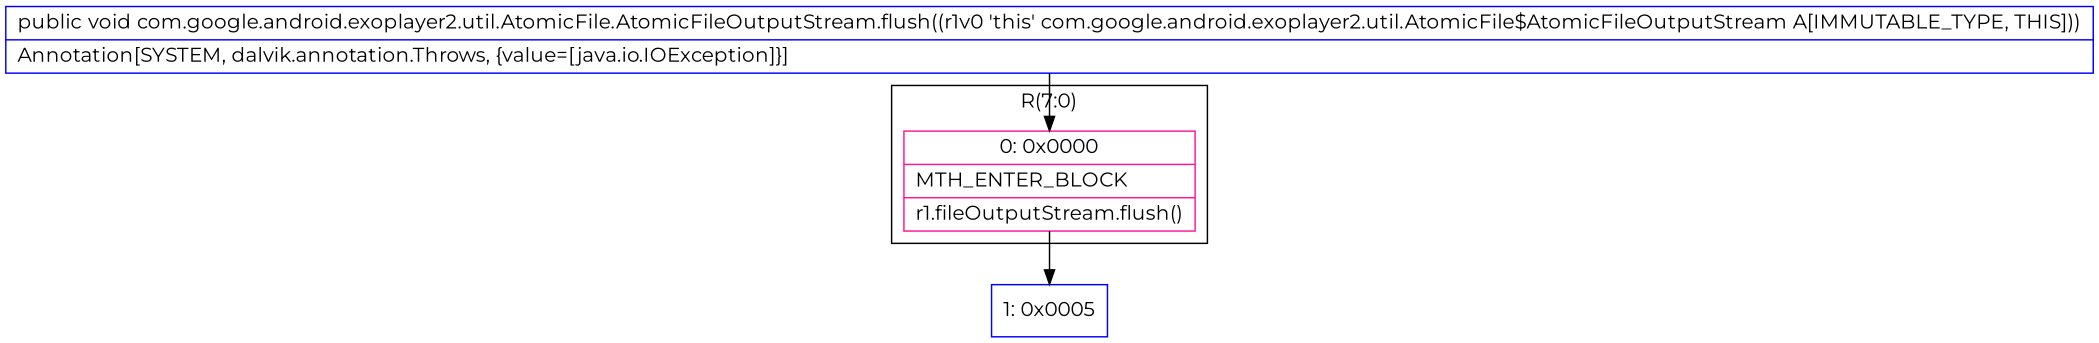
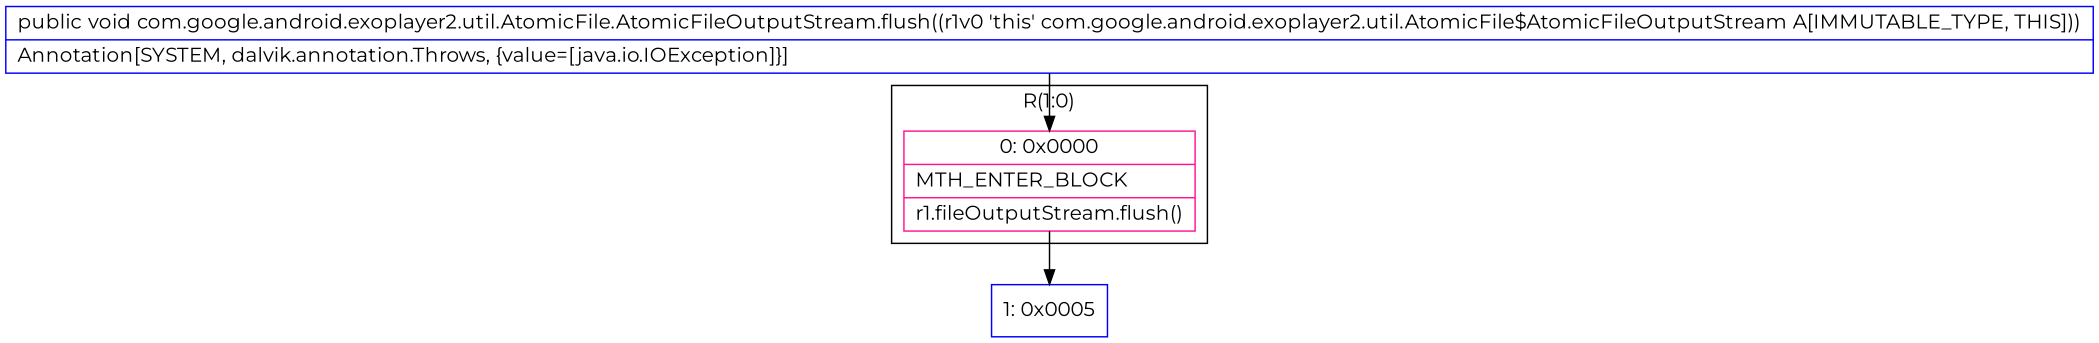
(1050, 102) -> (1050, 102)
